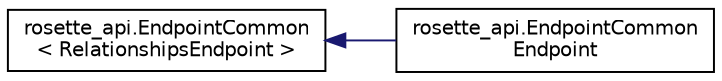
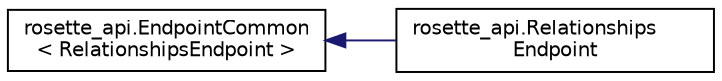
(555, 40) -> (555, 40)
